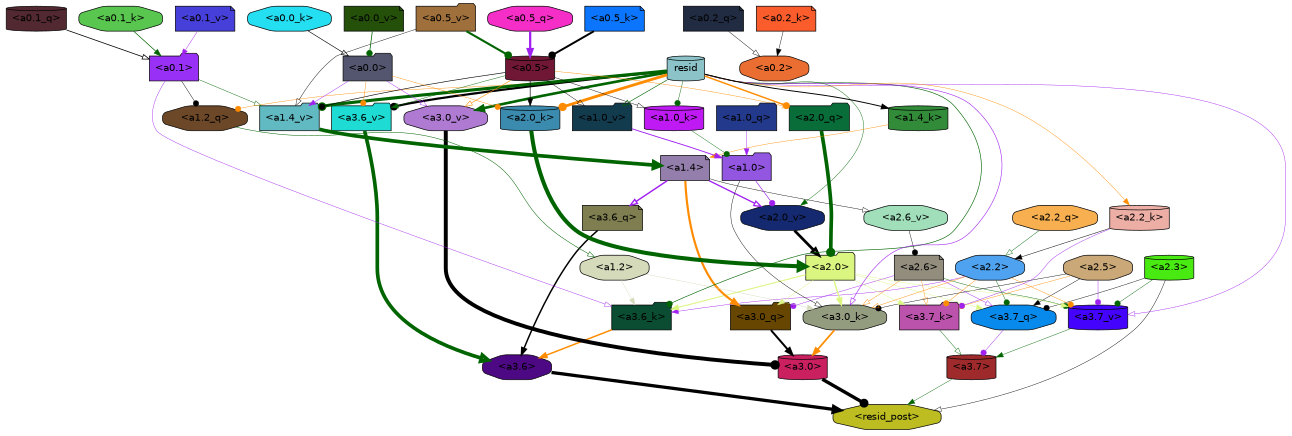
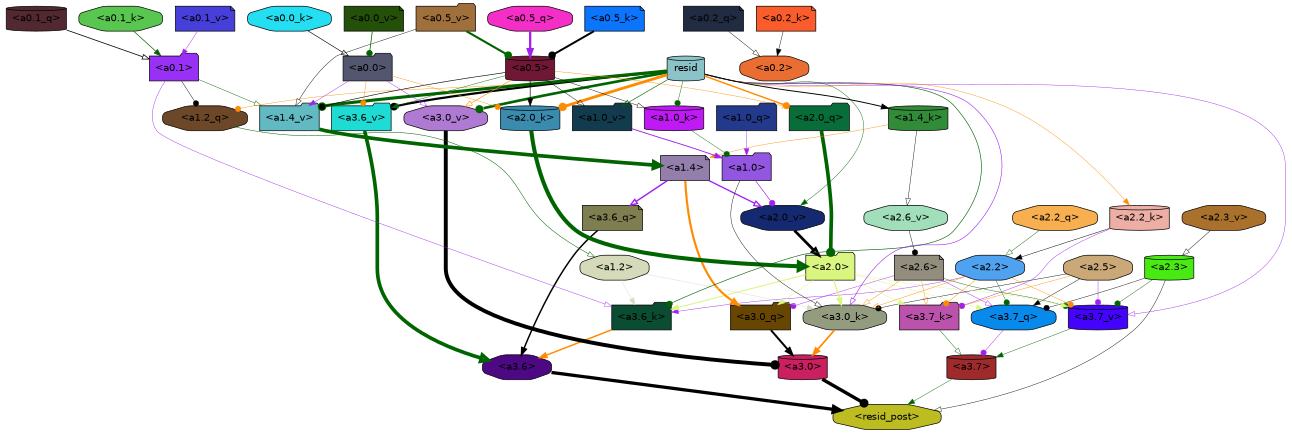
(575, 89) -> (575, 89)
(786, 196) -> (912, 165)
none -> (1224, 218)
